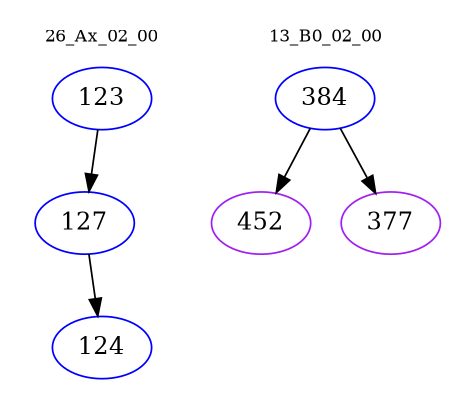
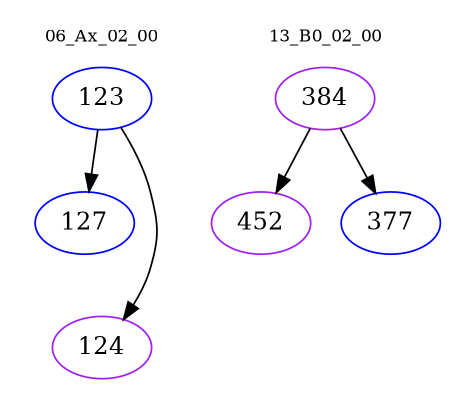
(102, 37) -> (102, 37)
(325, 99) -> (325, 99)
(391, 223) -> (391, 223)
(92, 276) -> (155, 215)
(102, 348) -> (102, 348)
